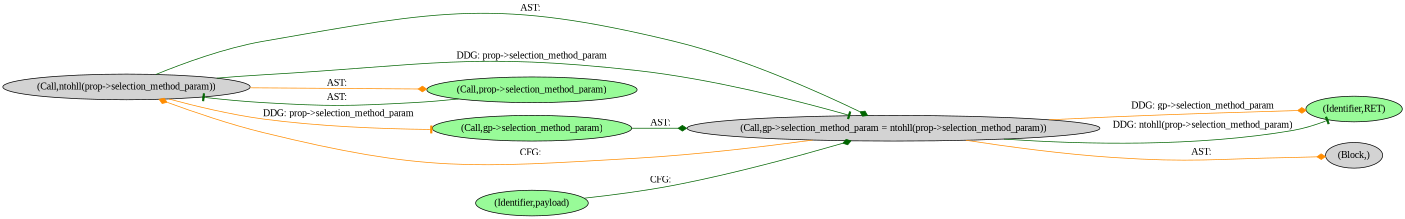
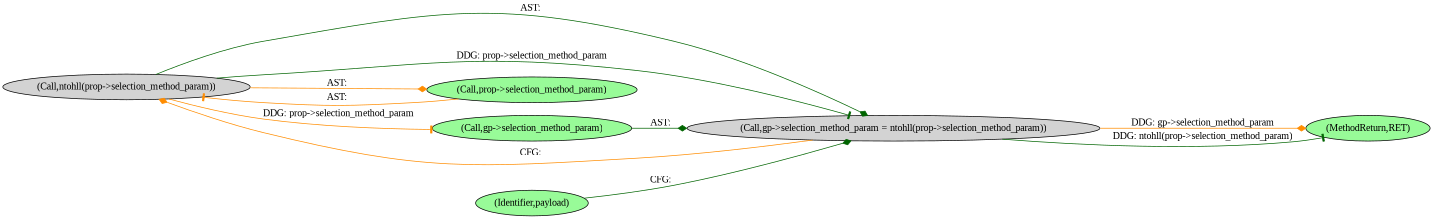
(332, 105) -> (332, 105)
(1354, 109) -> (1368, 128)
(1354, 155) -> none
